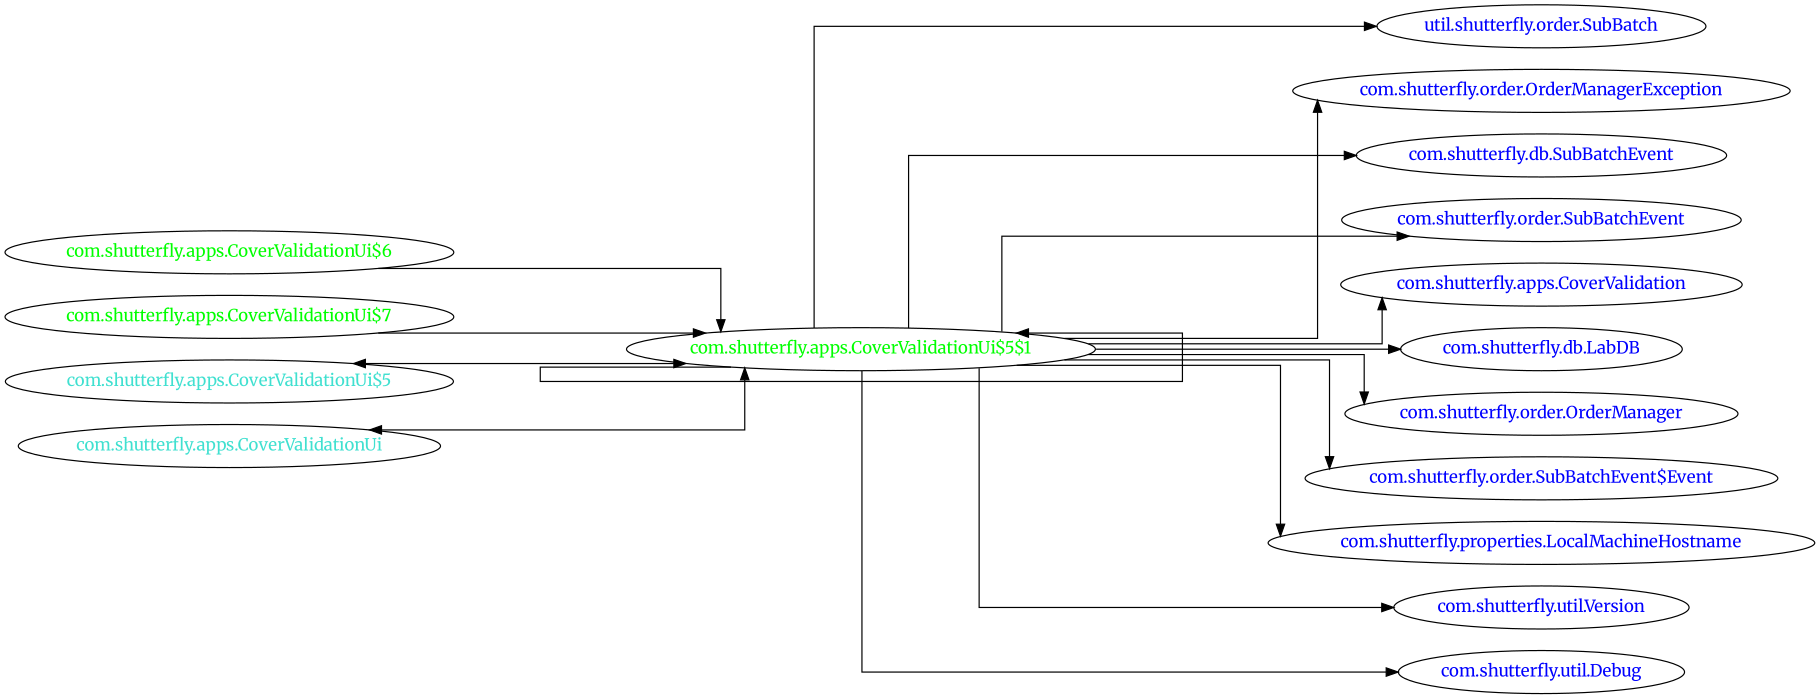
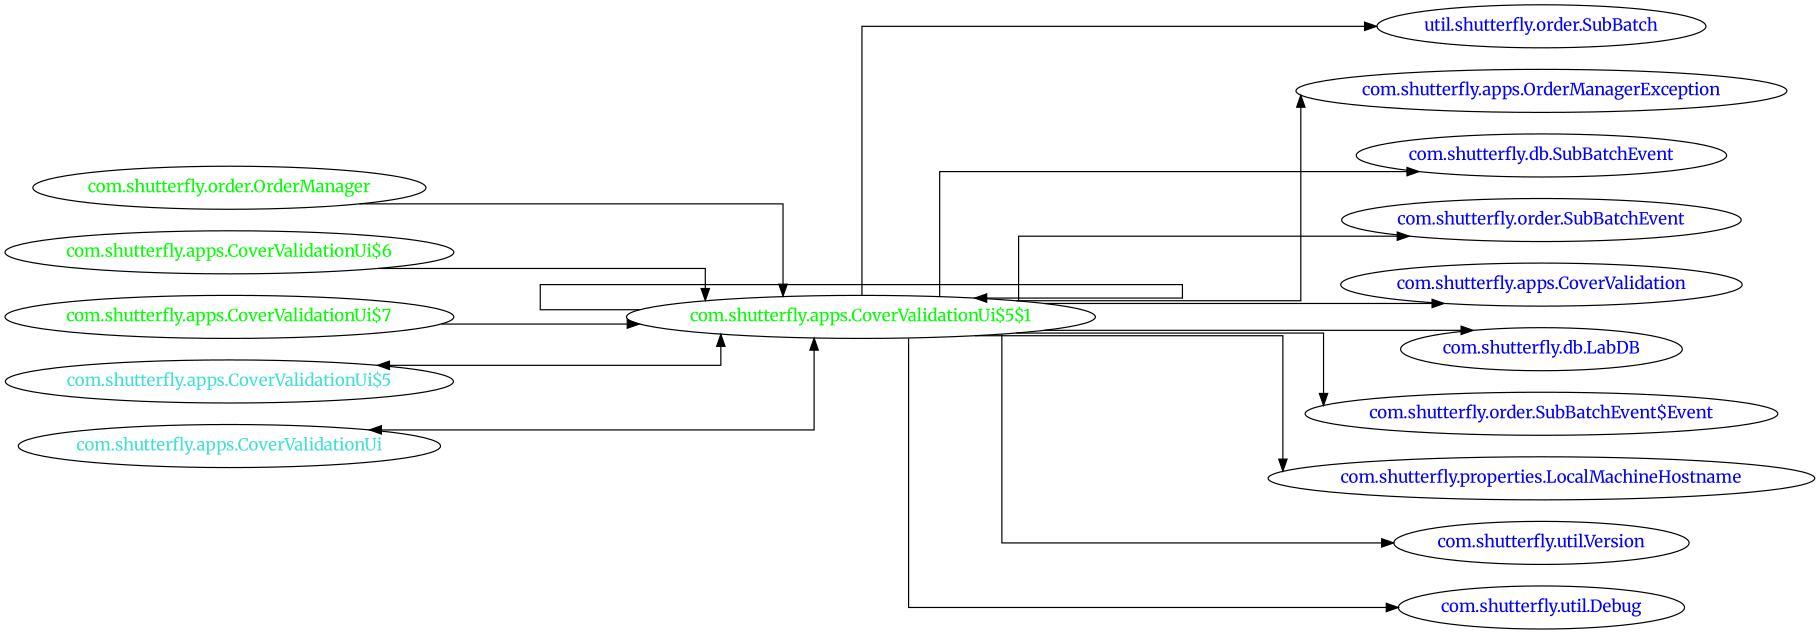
(1541, 91) -> (1541, 91)
(1245, 355) -> (611, 204)
(1541, 414) -> (229, 188)
